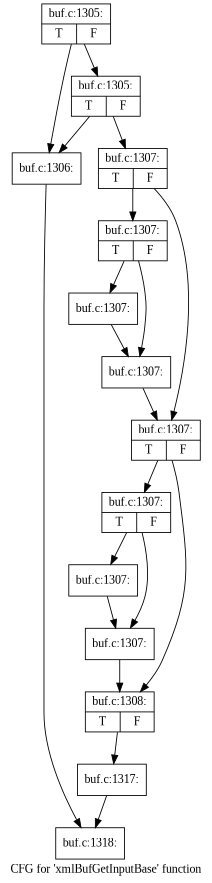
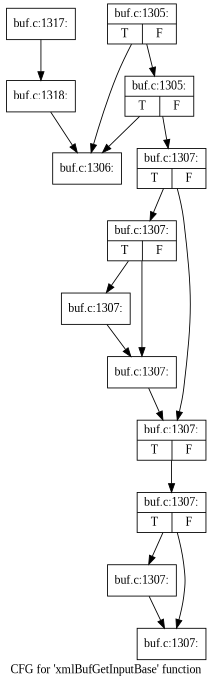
(44, 505) -> (62, 129)
(120, 712) -> none
